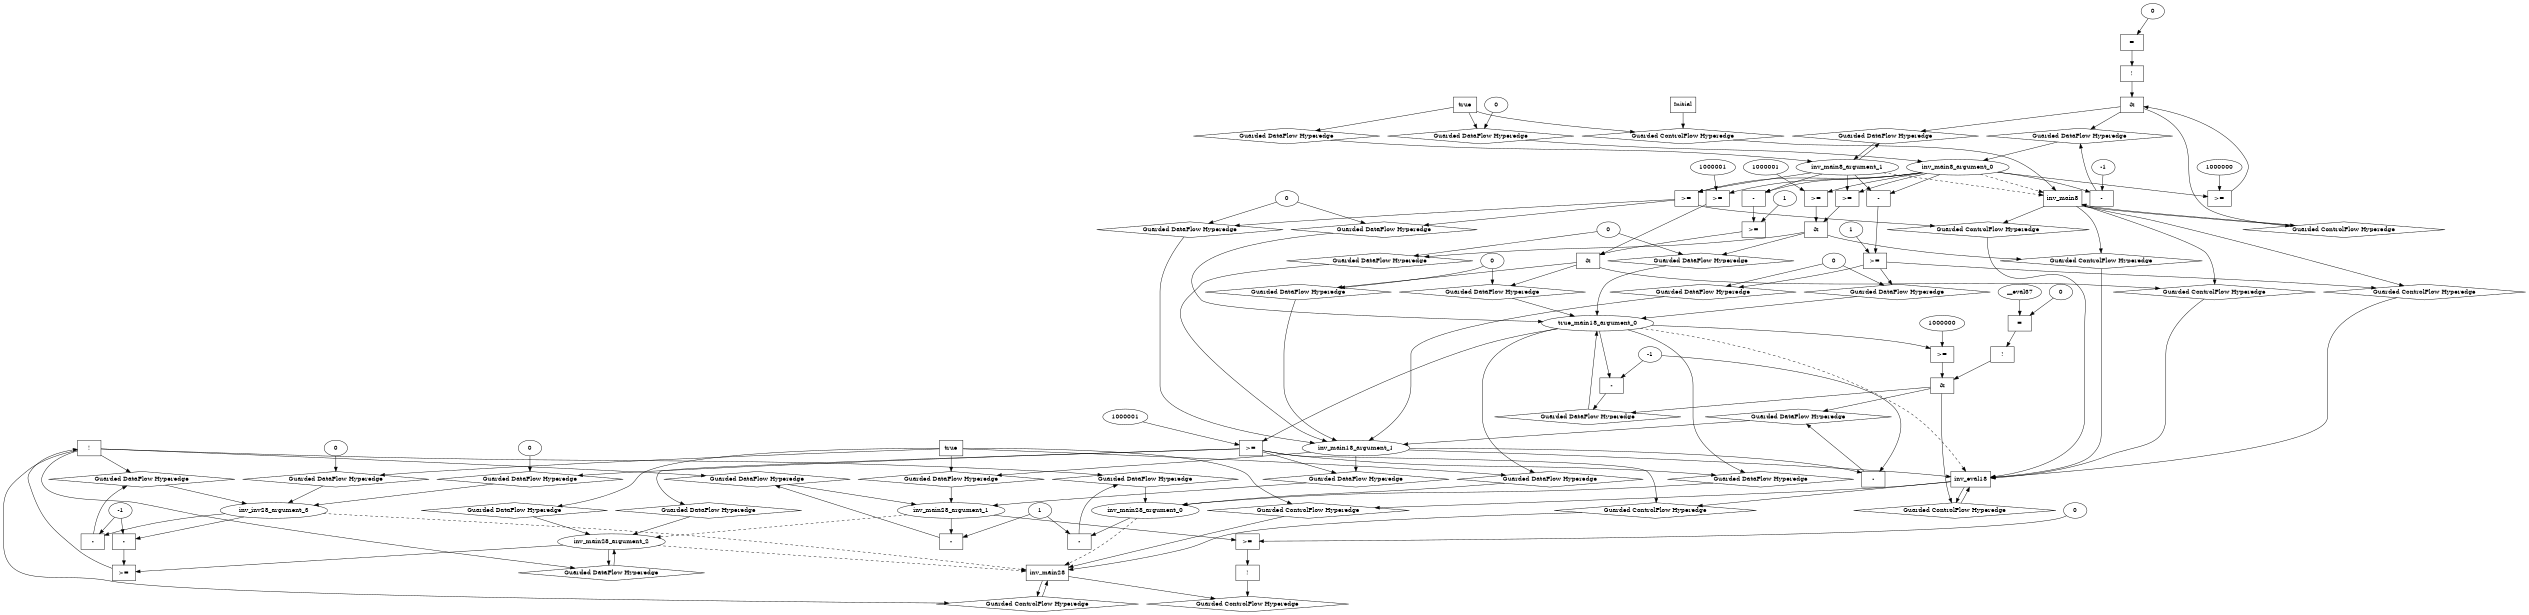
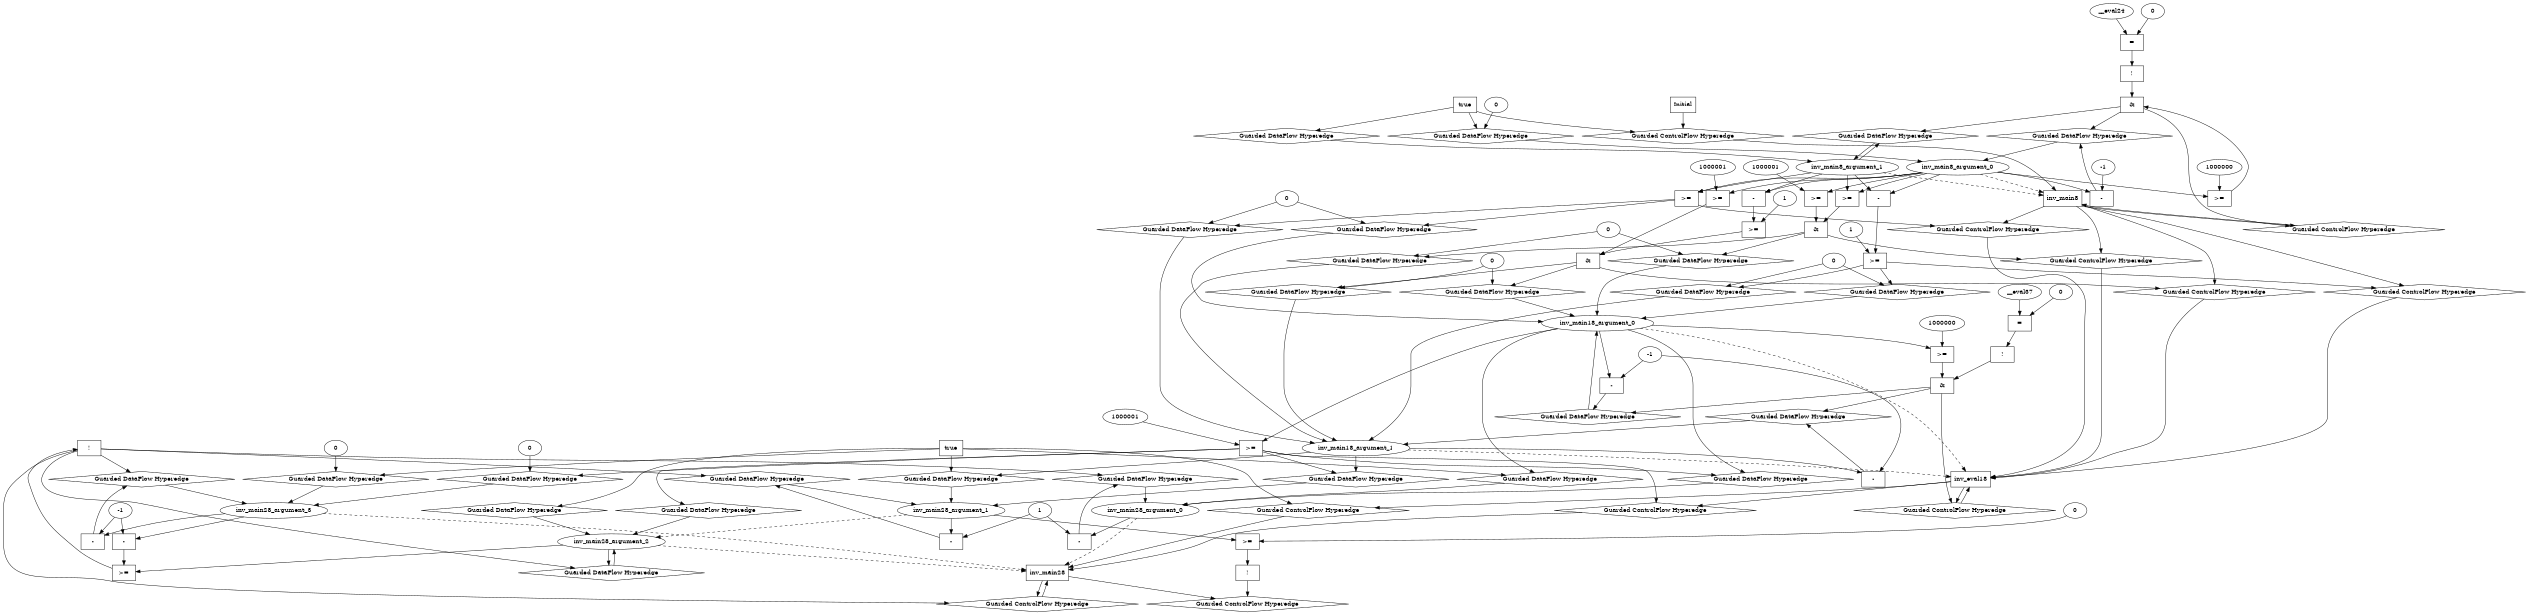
none -> (2112, 11)
(1598, 323) -> (1598, 323)
(1677, 460) -> (1677, 460)
(274, 510) -> (274, 510)
